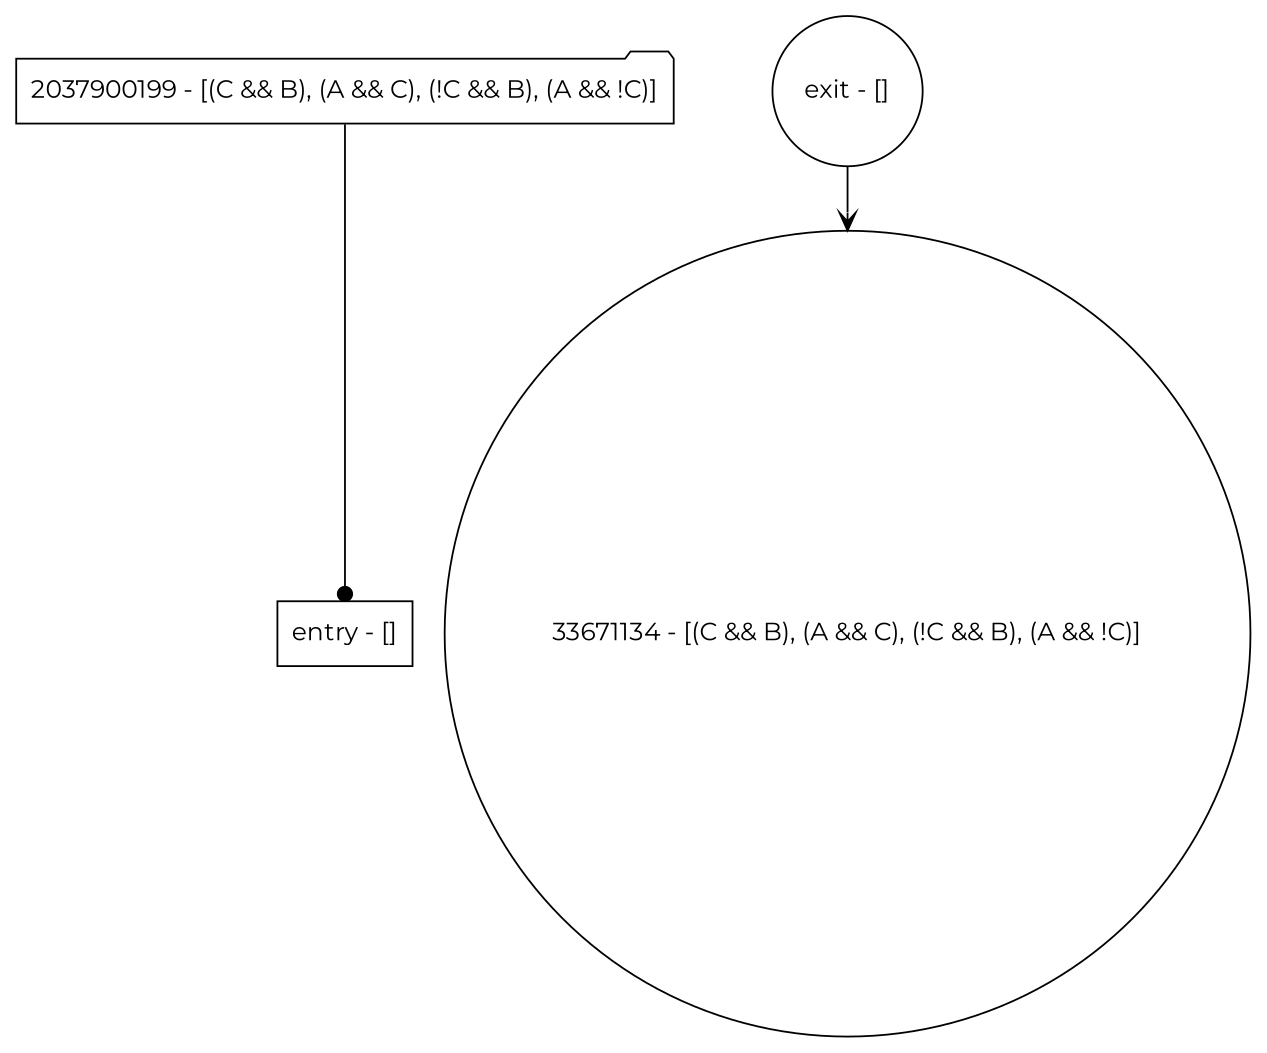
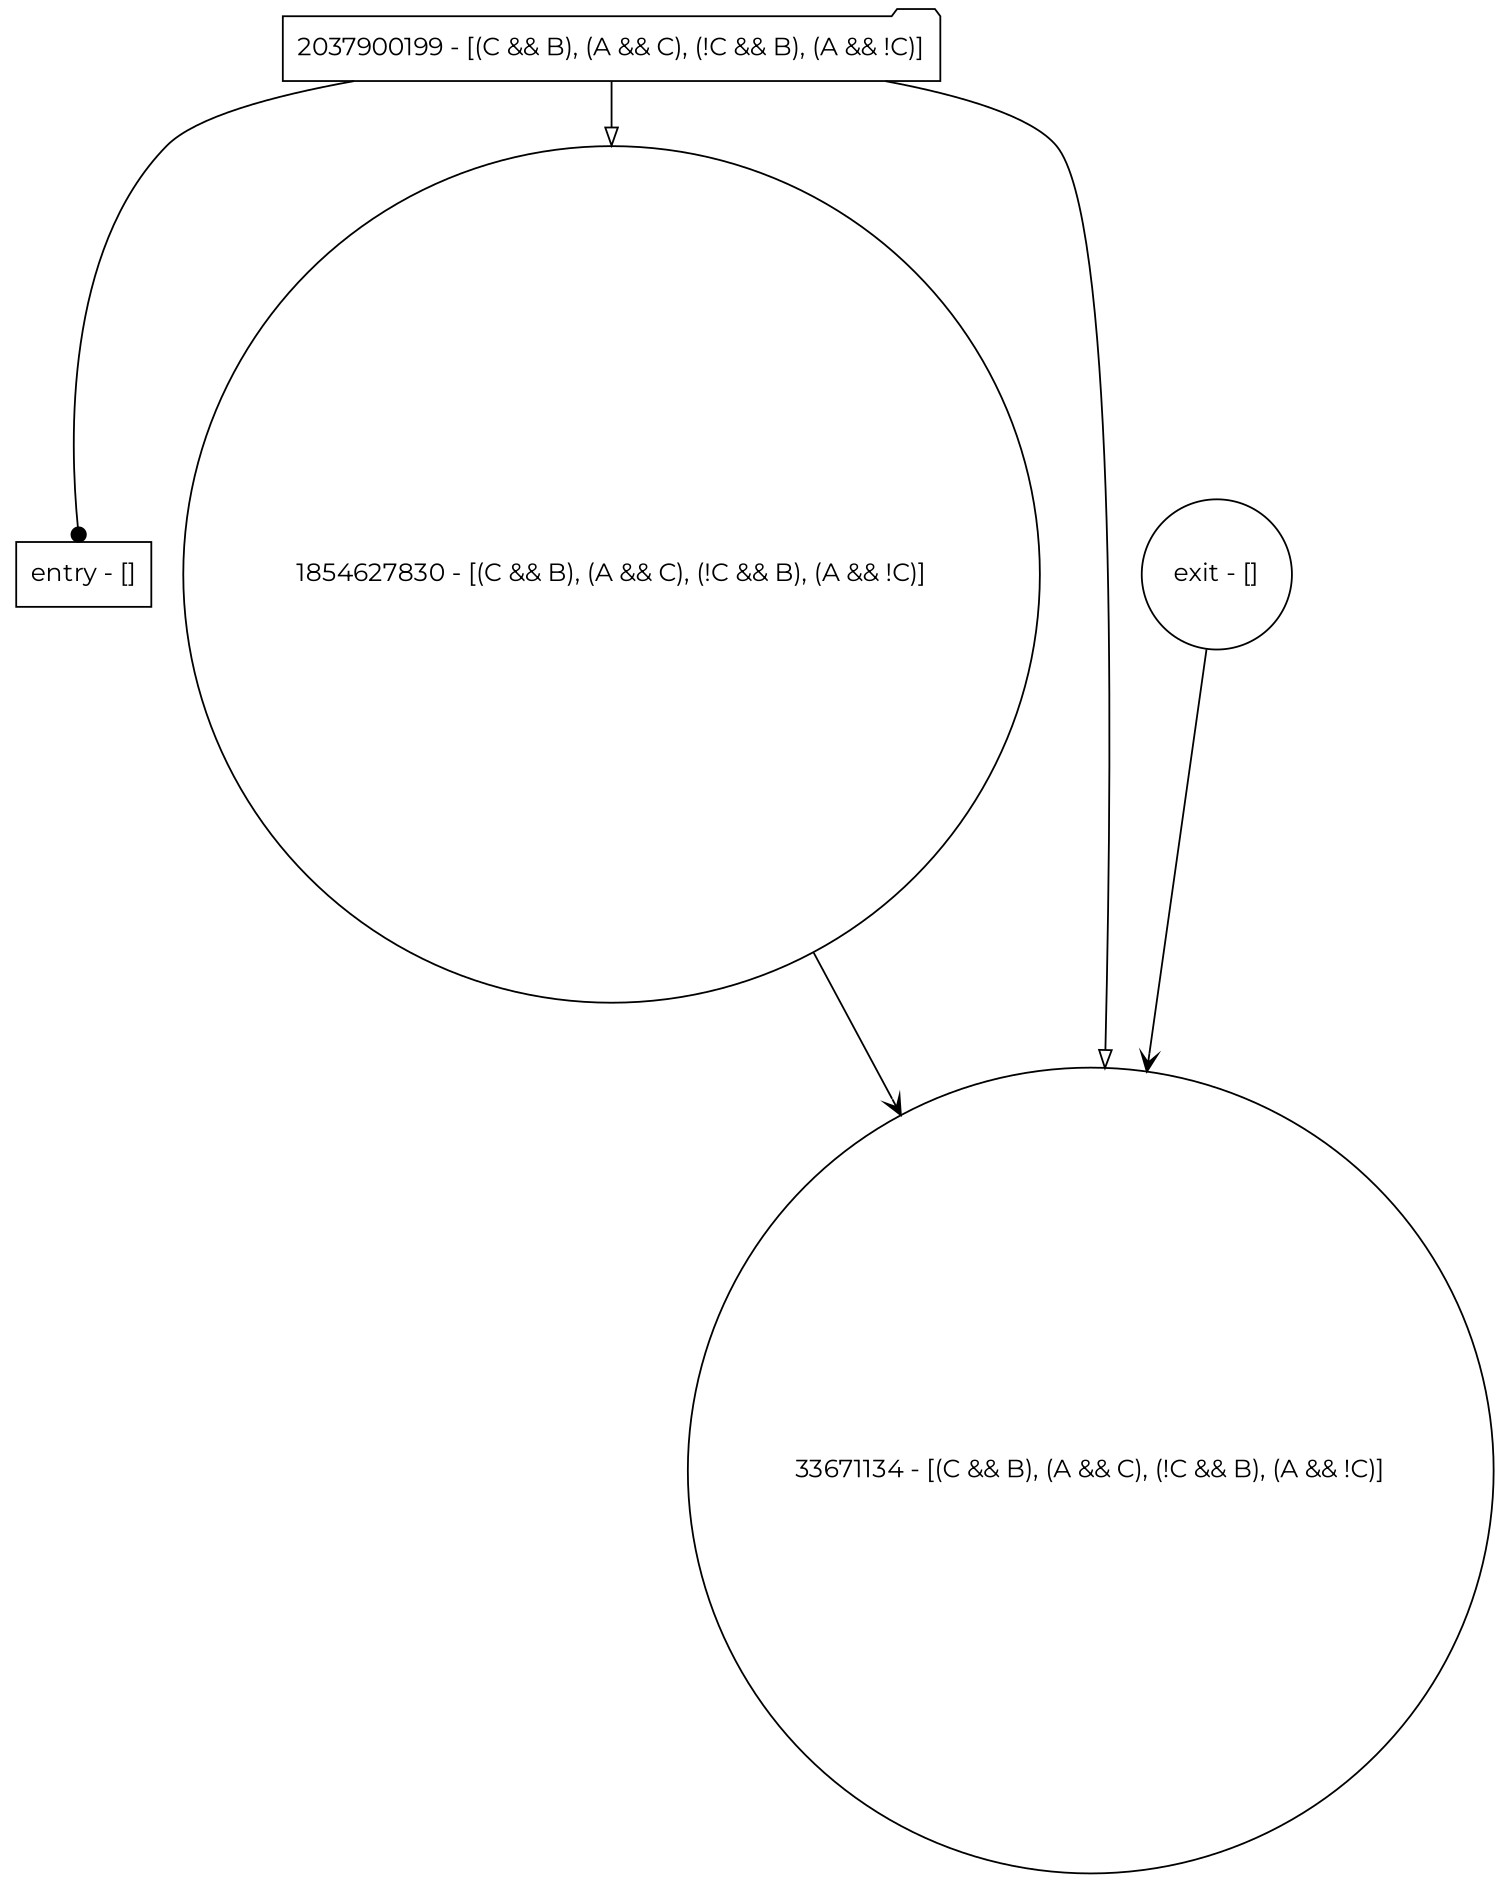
none -> (1106, 502)
none -> (612, 574)
